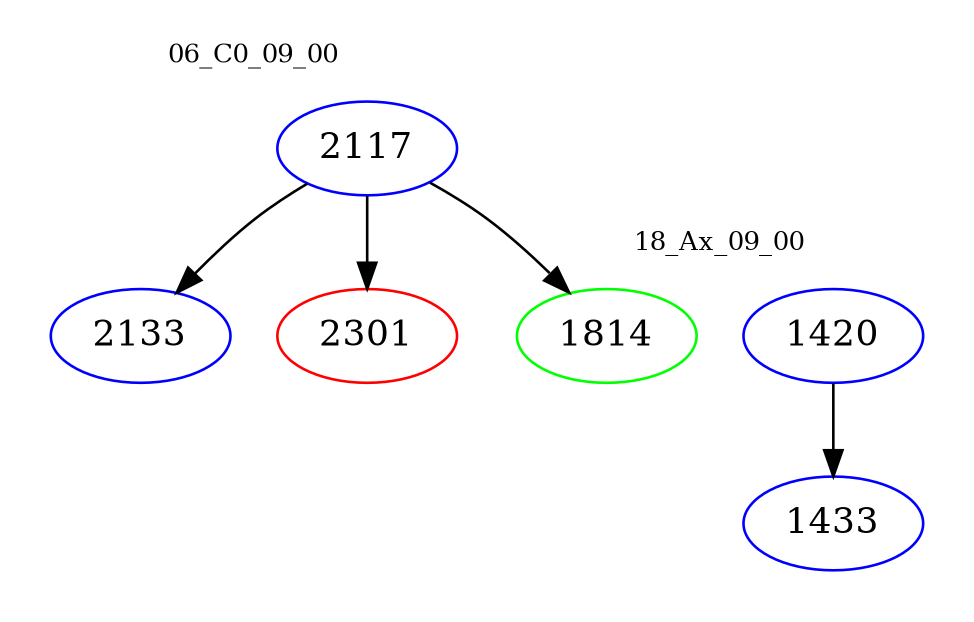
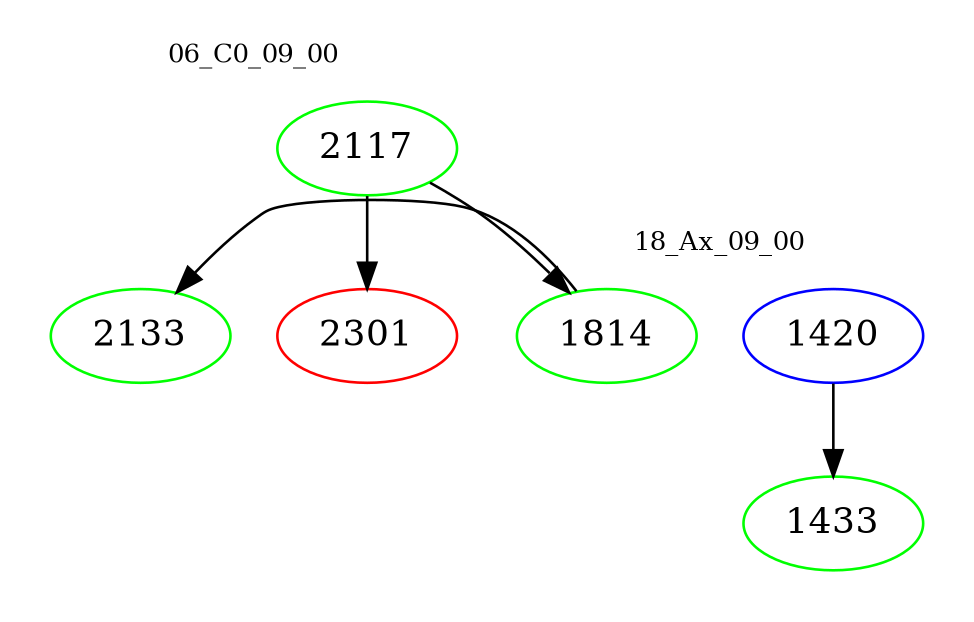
(367, 148) -> (367, 148)
(248, 224) -> (389, 200)
(141, 336) -> (141, 336)
(833, 523) -> (833, 523)
